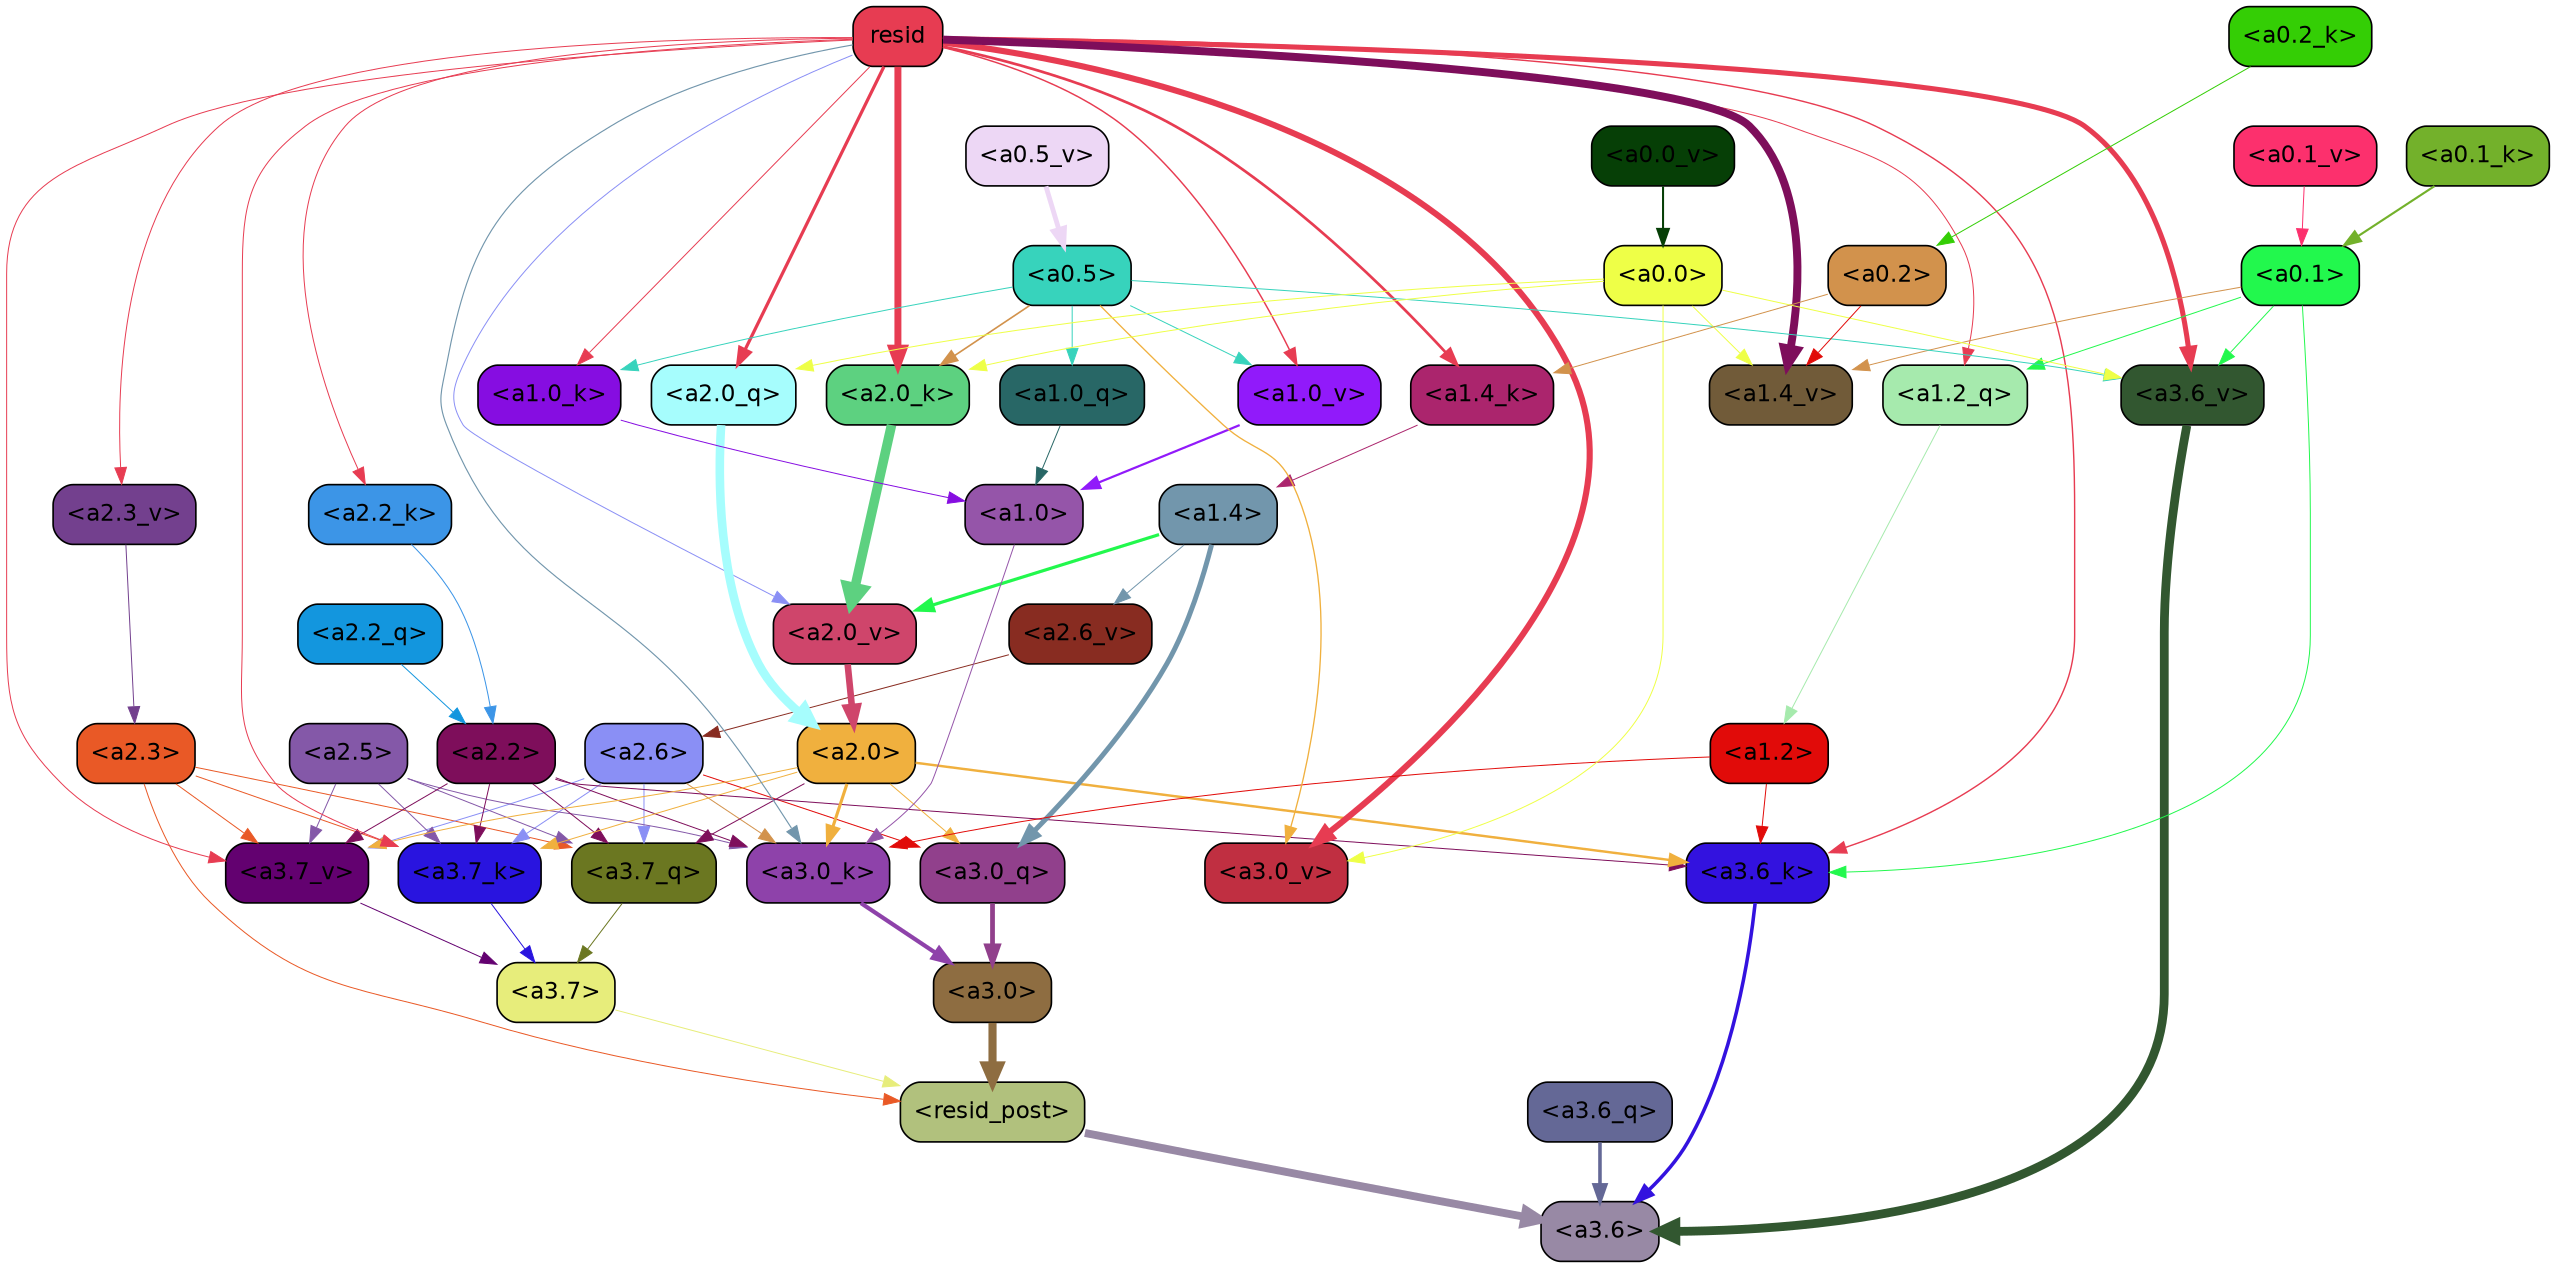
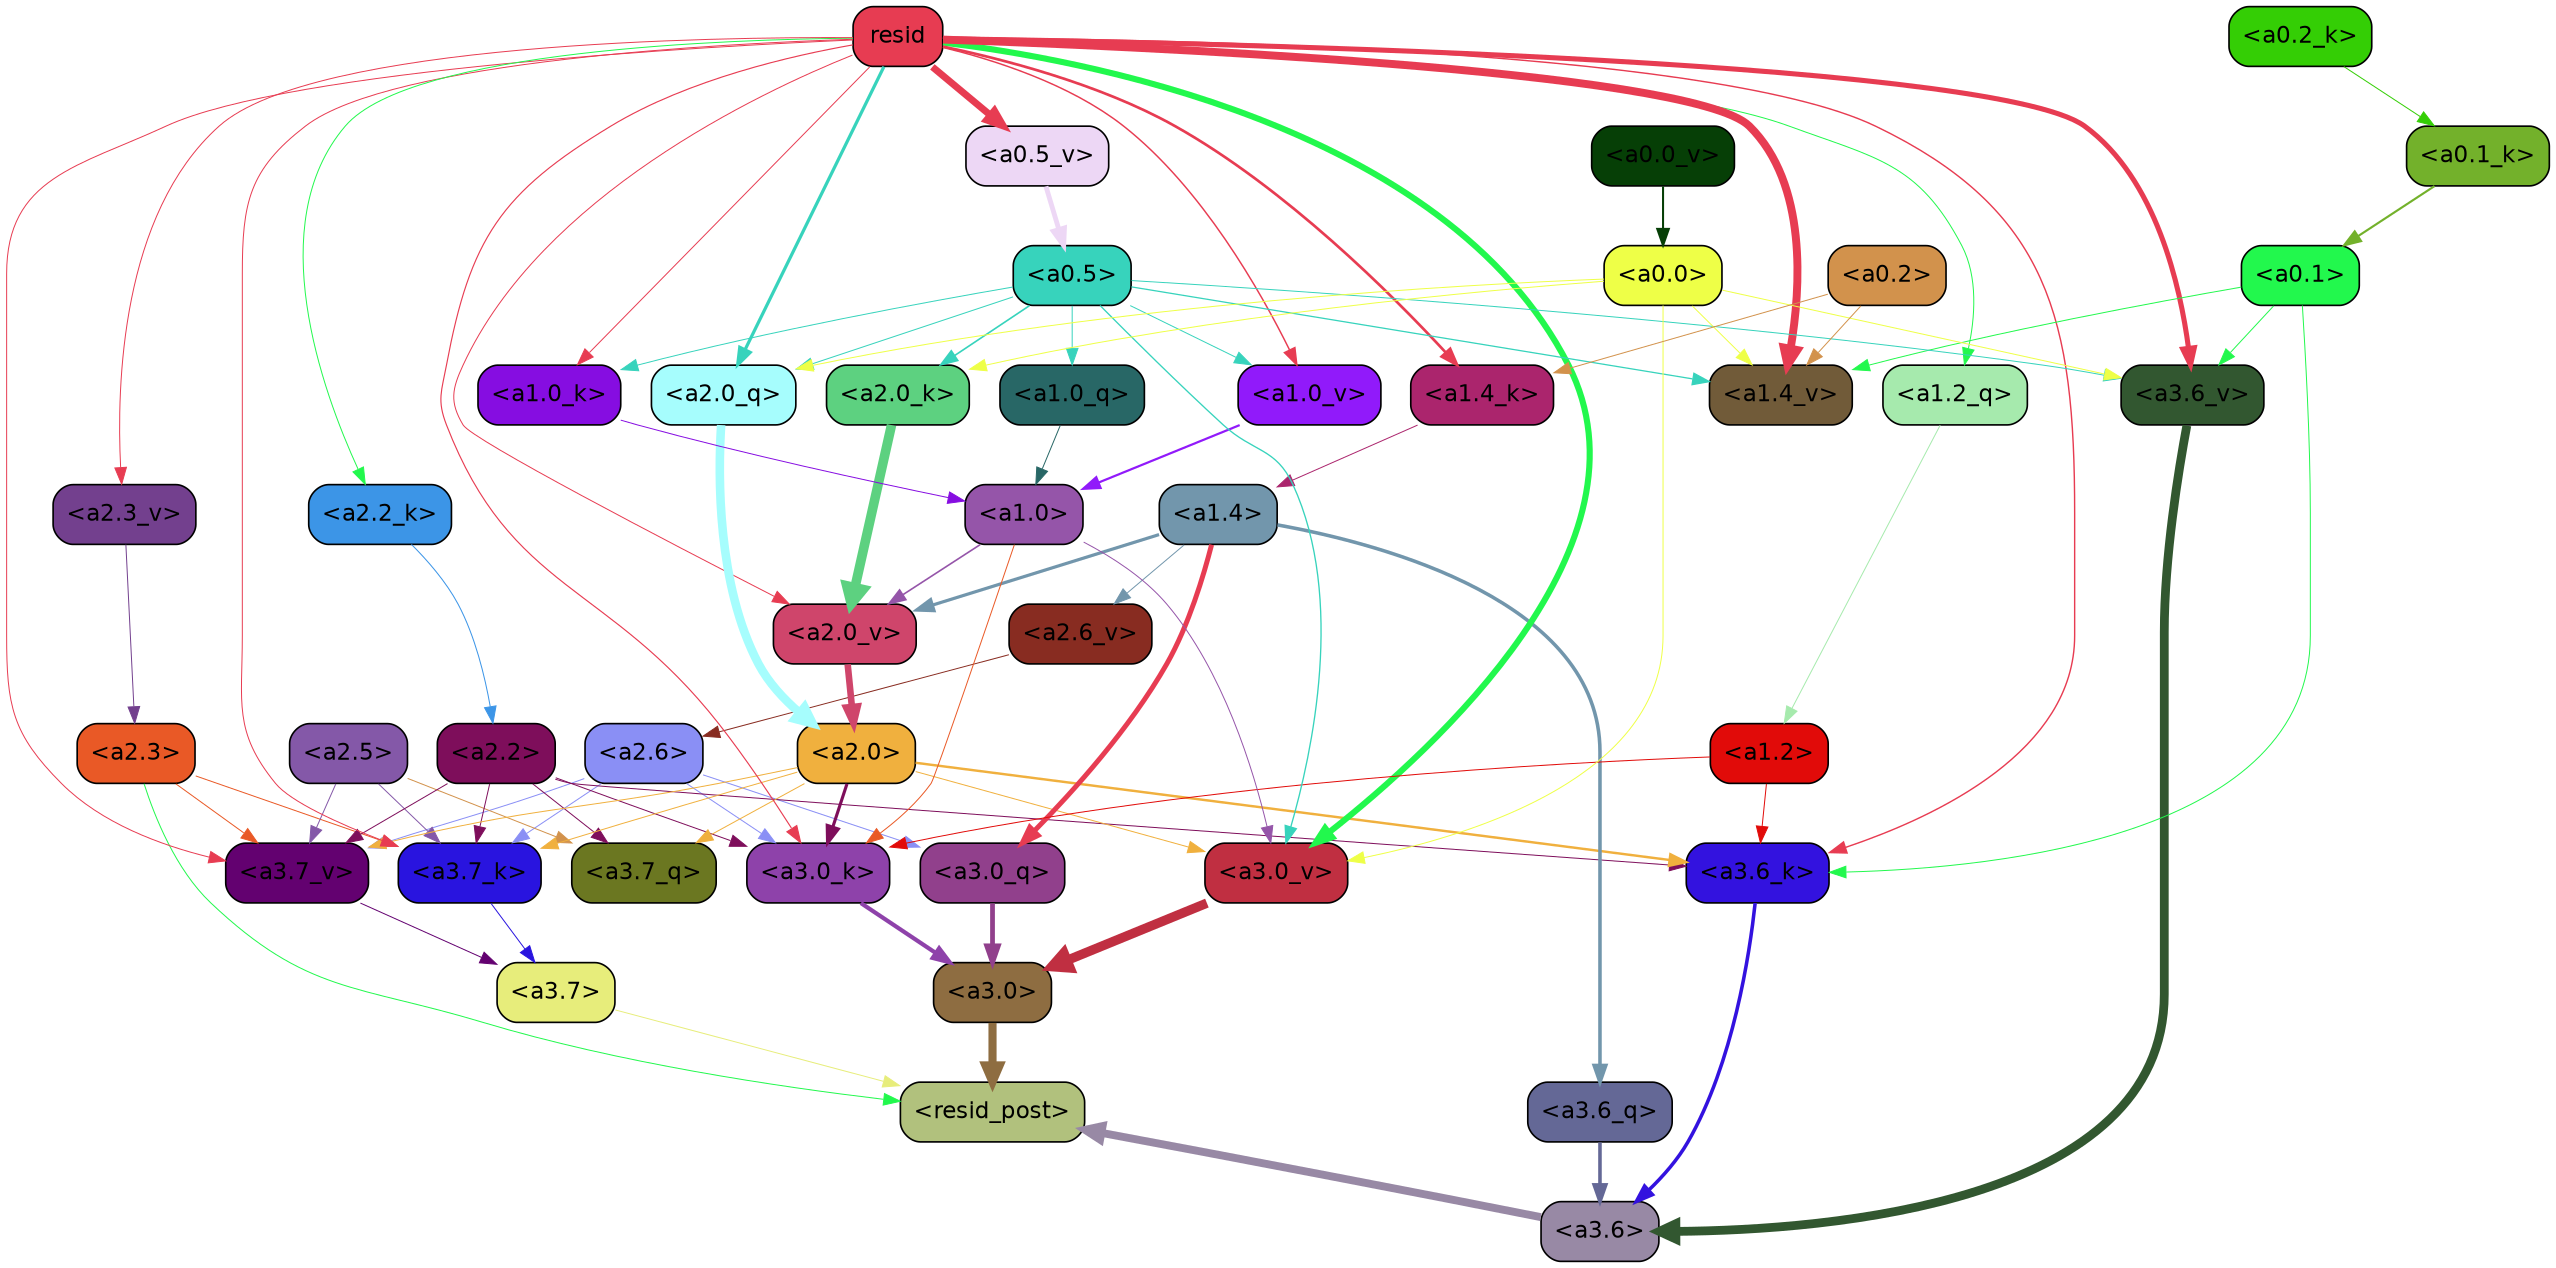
(1466, 71) -> (1466, 71)
(357, 117) -> (357, 117)
(1760, 118) -> (1760, 118)
(2094, 156) -> (2382, 92)
(2305, 156) -> none
(898, 207) -> (961, 91)
(814, 208) -> (814, 208)
(1501, 273) -> (1501, 273)
(1005, 322) -> (1005, 322)
(2045, 325) -> (2045, 325)
(486, 326) -> (486, 326)
(1840, 329) -> (1840, 329)
none -> (913, 330)
(2142, 330) -> none
none -> (1412, 333)
(443, 384) -> (443, 384)
(1307, 524) -> (1302, 510)
none -> (942, 570)
(1046, 570) -> (1046, 570)
(370, 634) -> none
none -> (1206, 663)
none -> (1589, 697)
(962, 698) -> (962, 698)
(1144, 700) -> (1144, 700)
(843, 795) -> (843, 795)
(906, 797) -> (1038, 806)
(375, 804) -> none
(644, 805) -> none
(482, 808) -> (471, 803)
(724, 809) -> (724, 809)
(758, 809) -> (758, 809)
(818, 813) -> (818, 813)
(593, 817) -> none
(605, 926) -> none
none -> (1137, 932)
(468, 1018) -> (468, 1018)
(1305, 1175) -> (1321, 1174)
